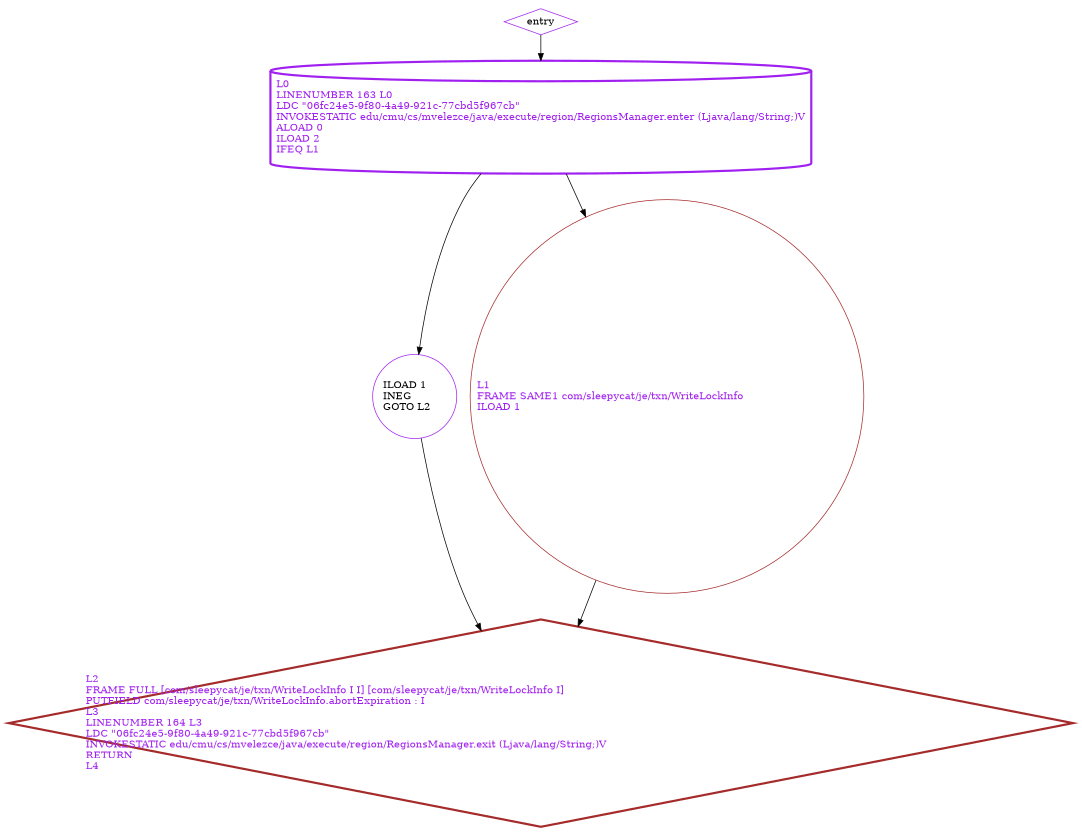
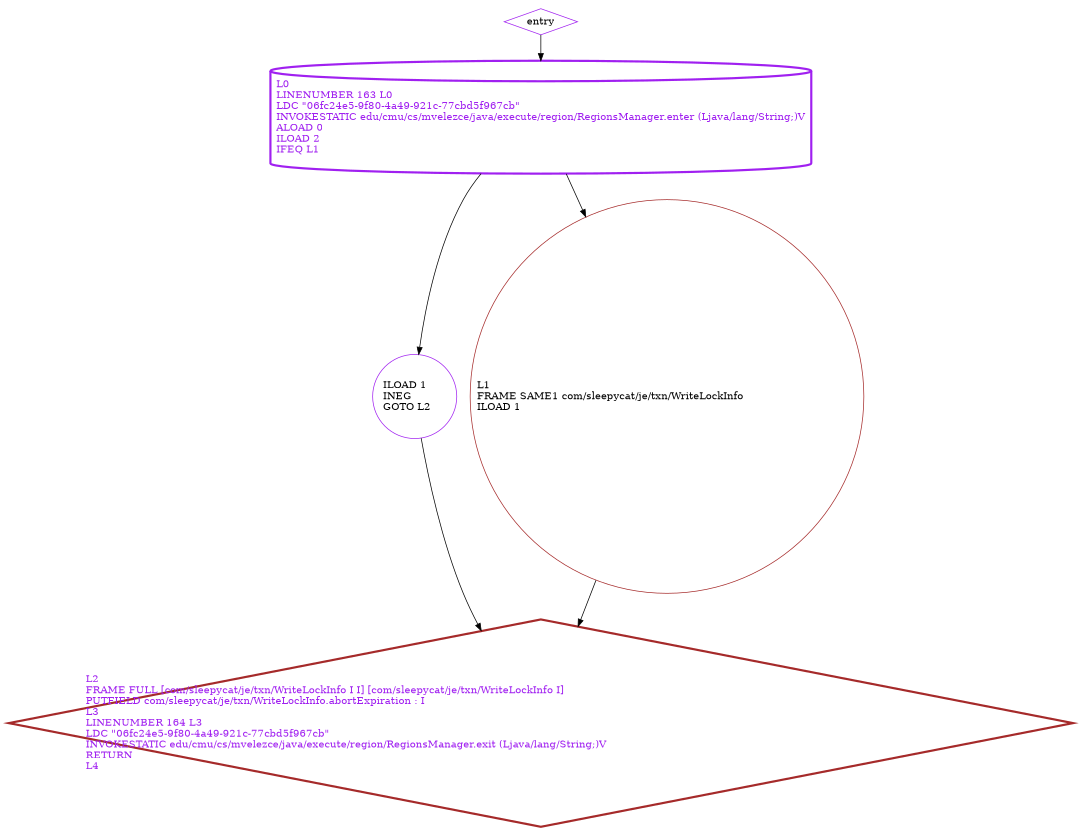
(667, 396) -> (667, 396)
